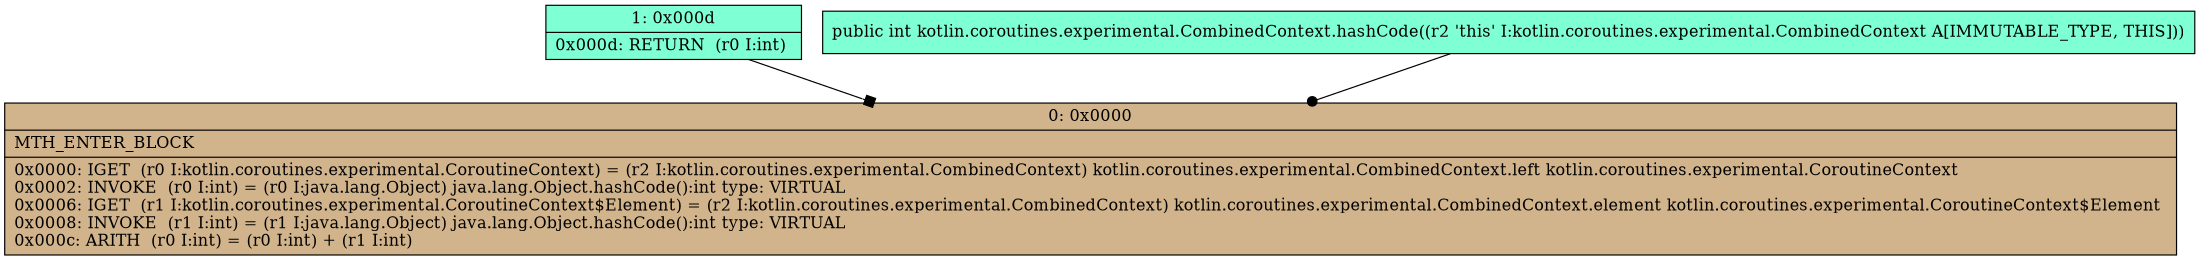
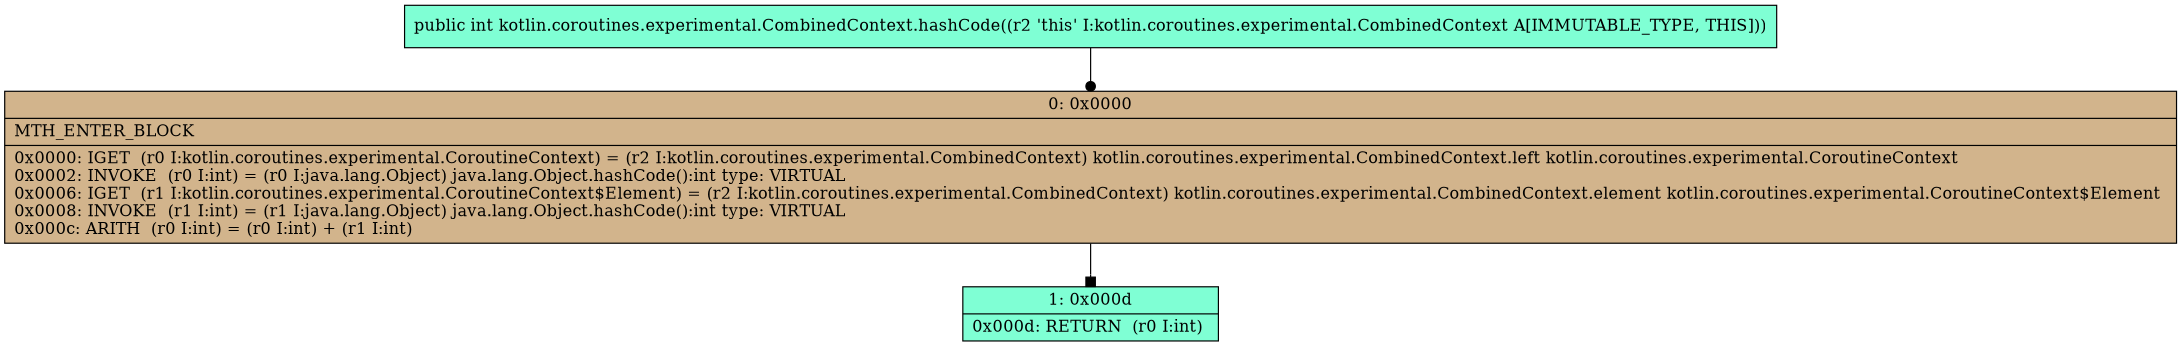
(806, 79) -> (1091, 259)
